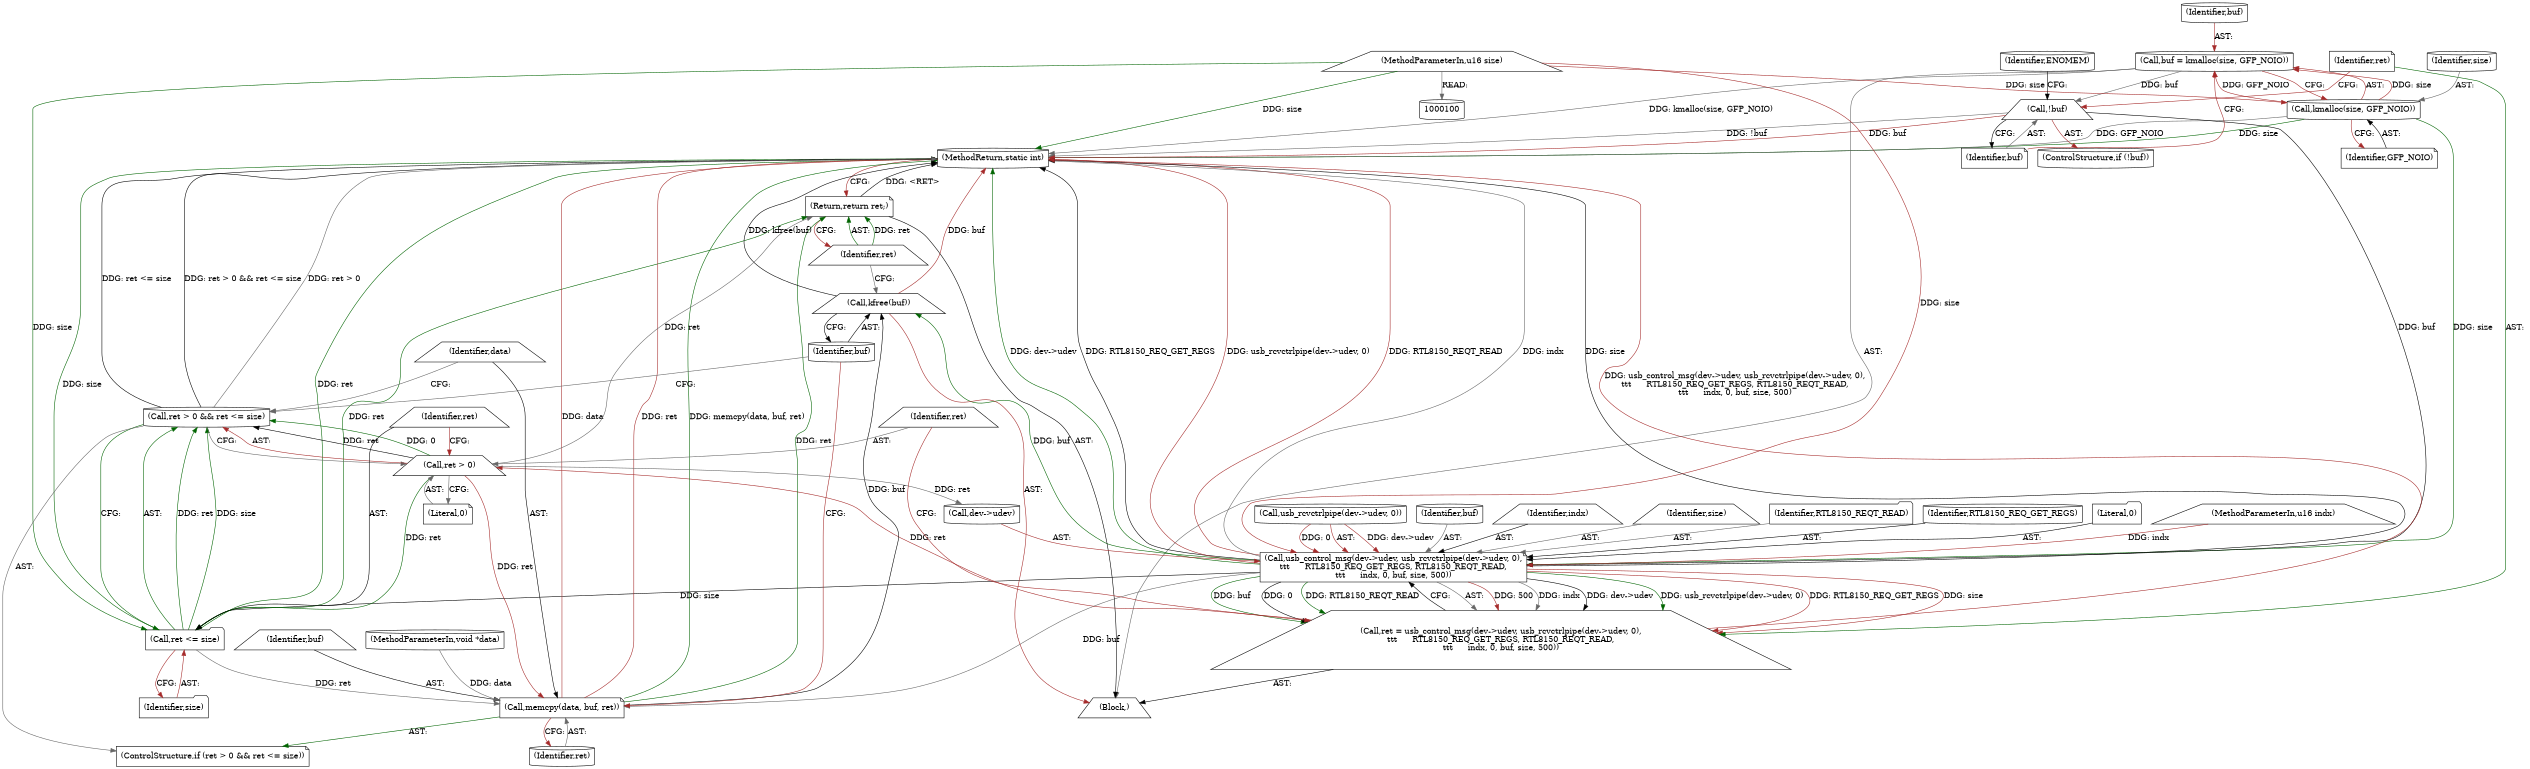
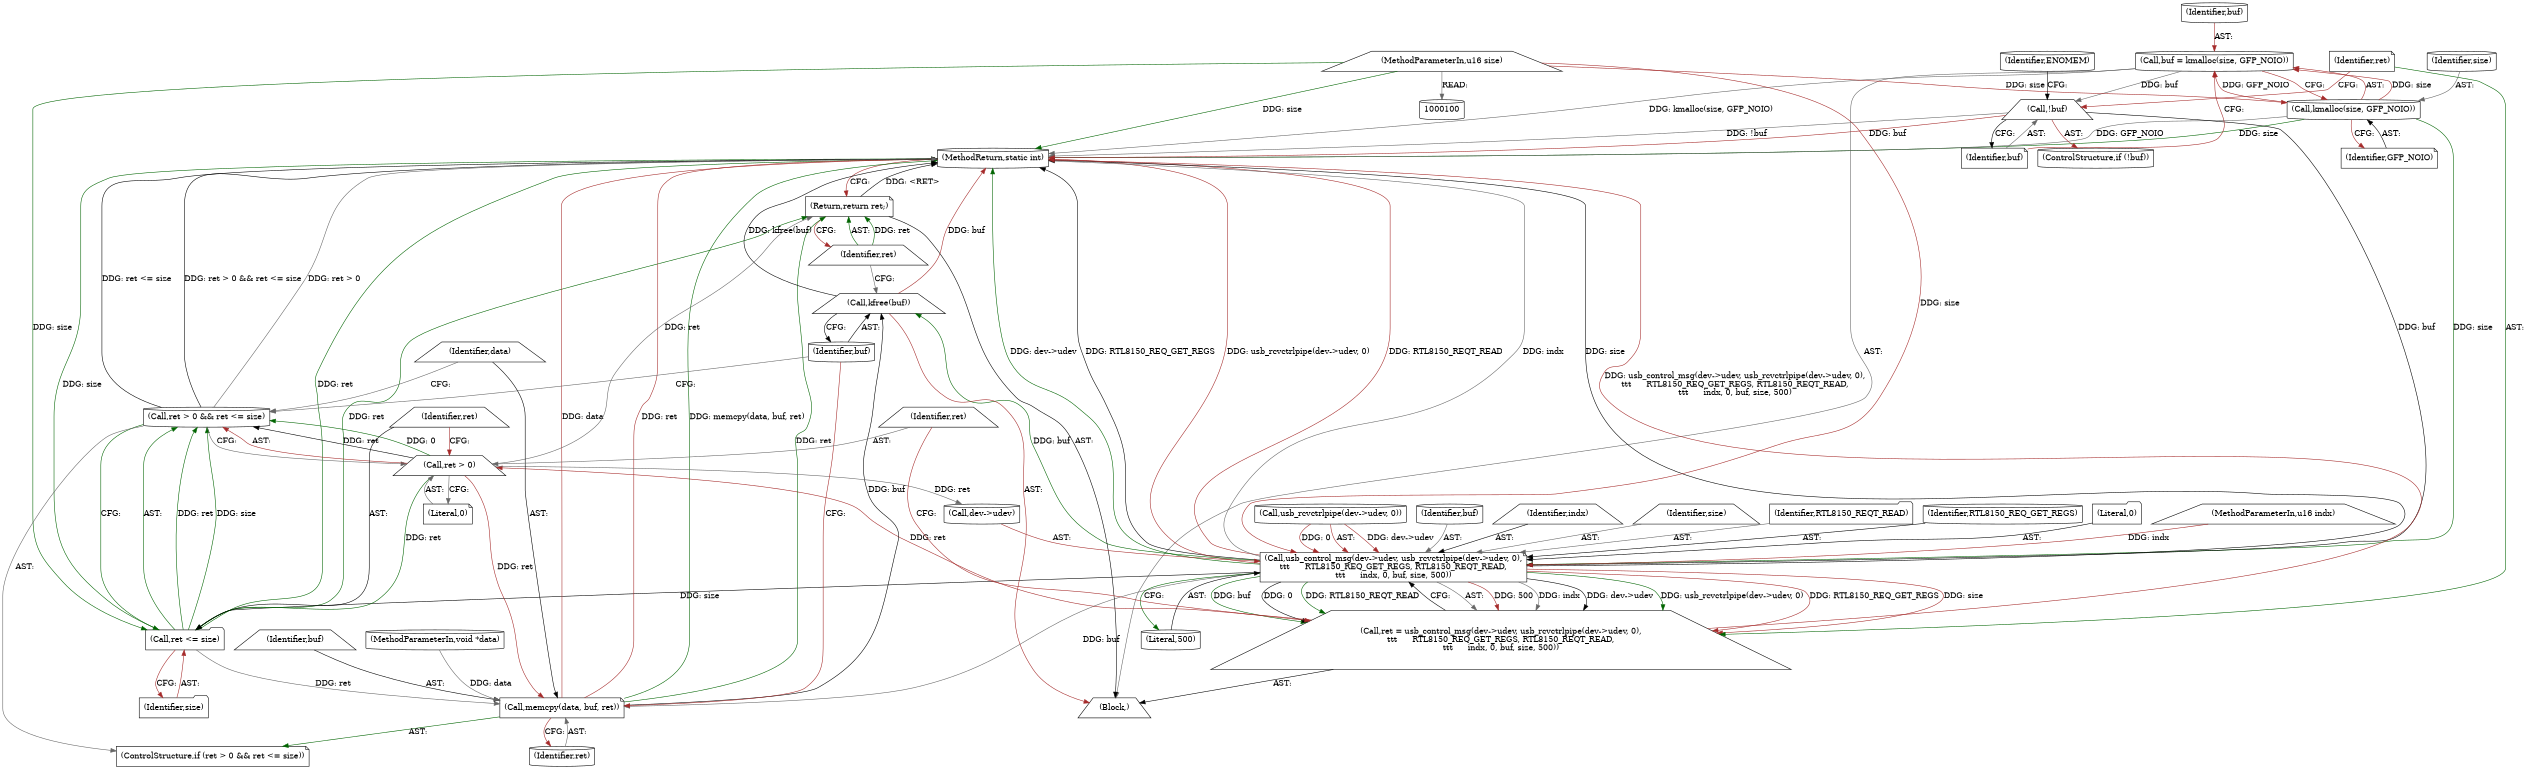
none -> (1171, 640)
